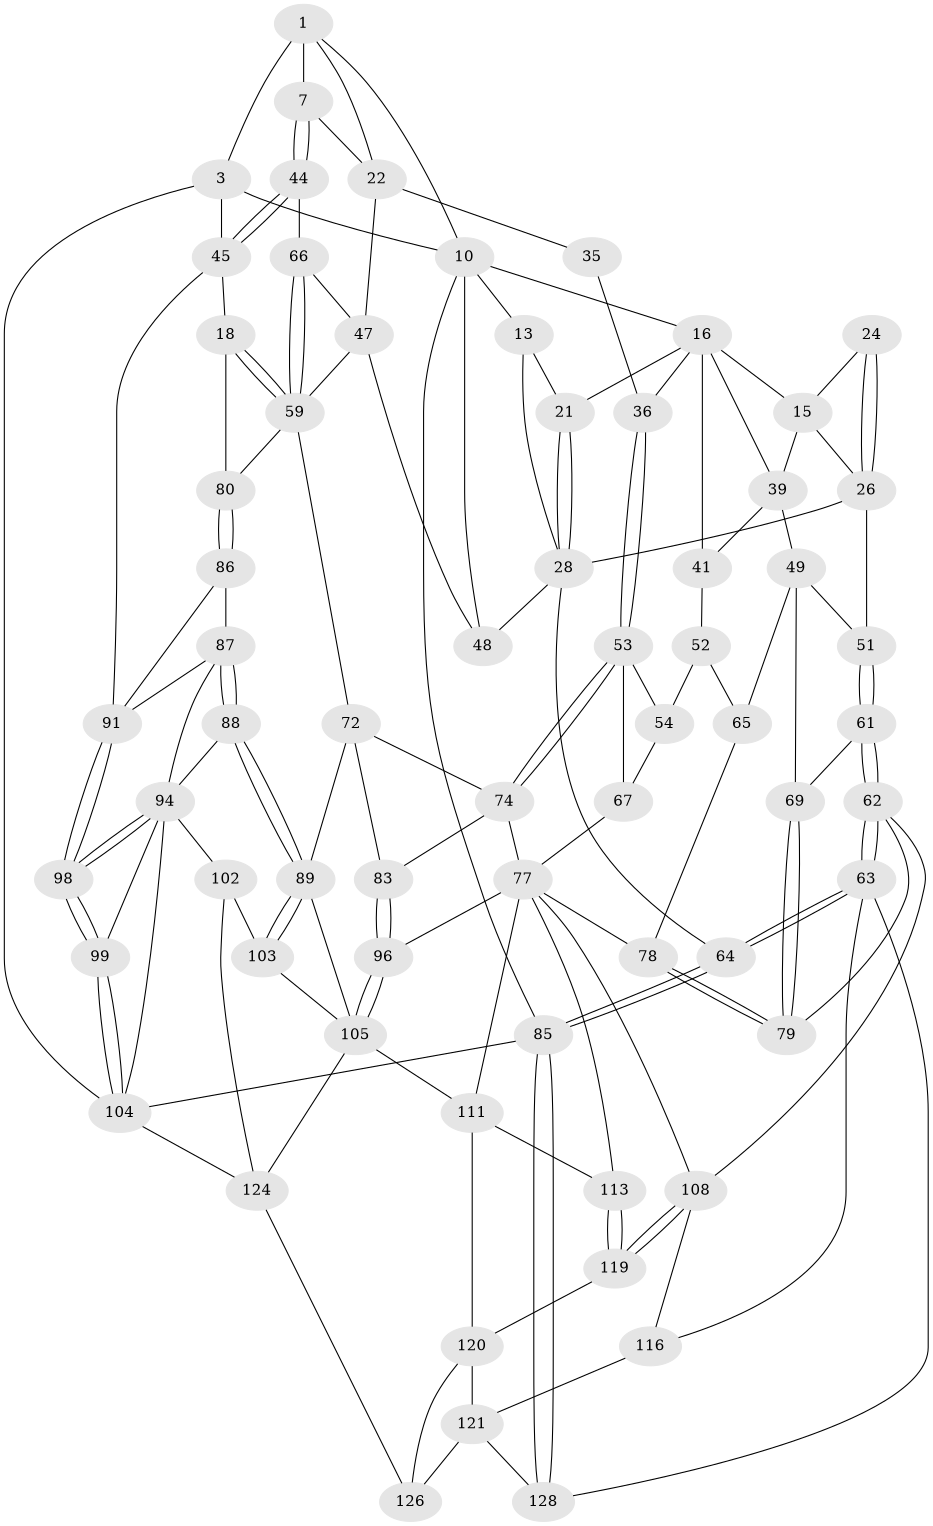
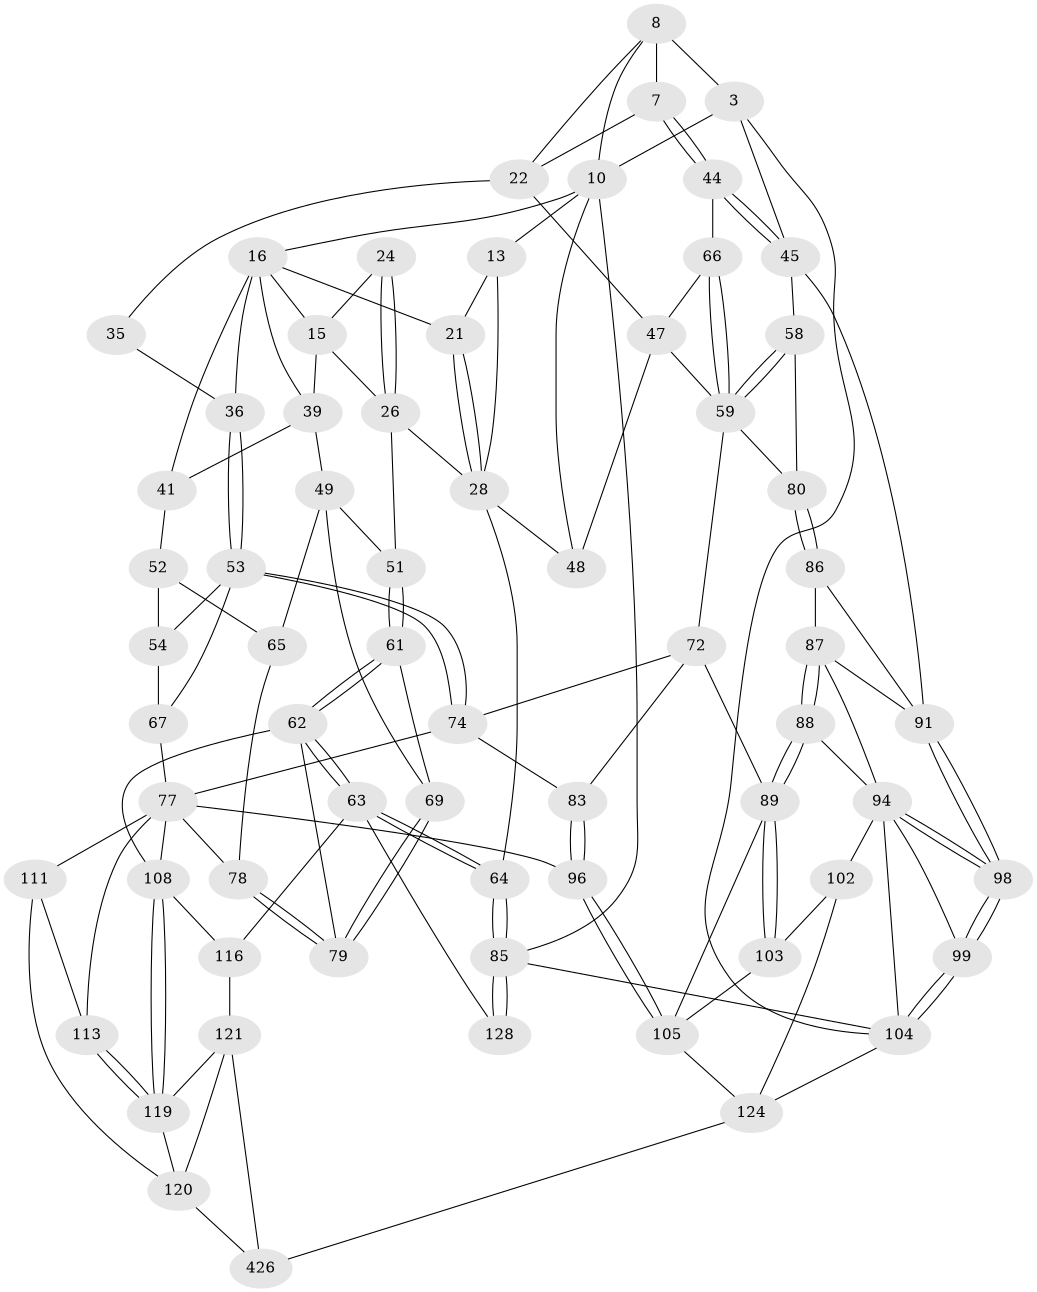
(304, 24) -> (657, 24)
(226, 335) -> (795, 335)
(414, 1074) -> none
(508, 1463) -> (194, 1074)
(411, 1502) -> (261, 1269)
